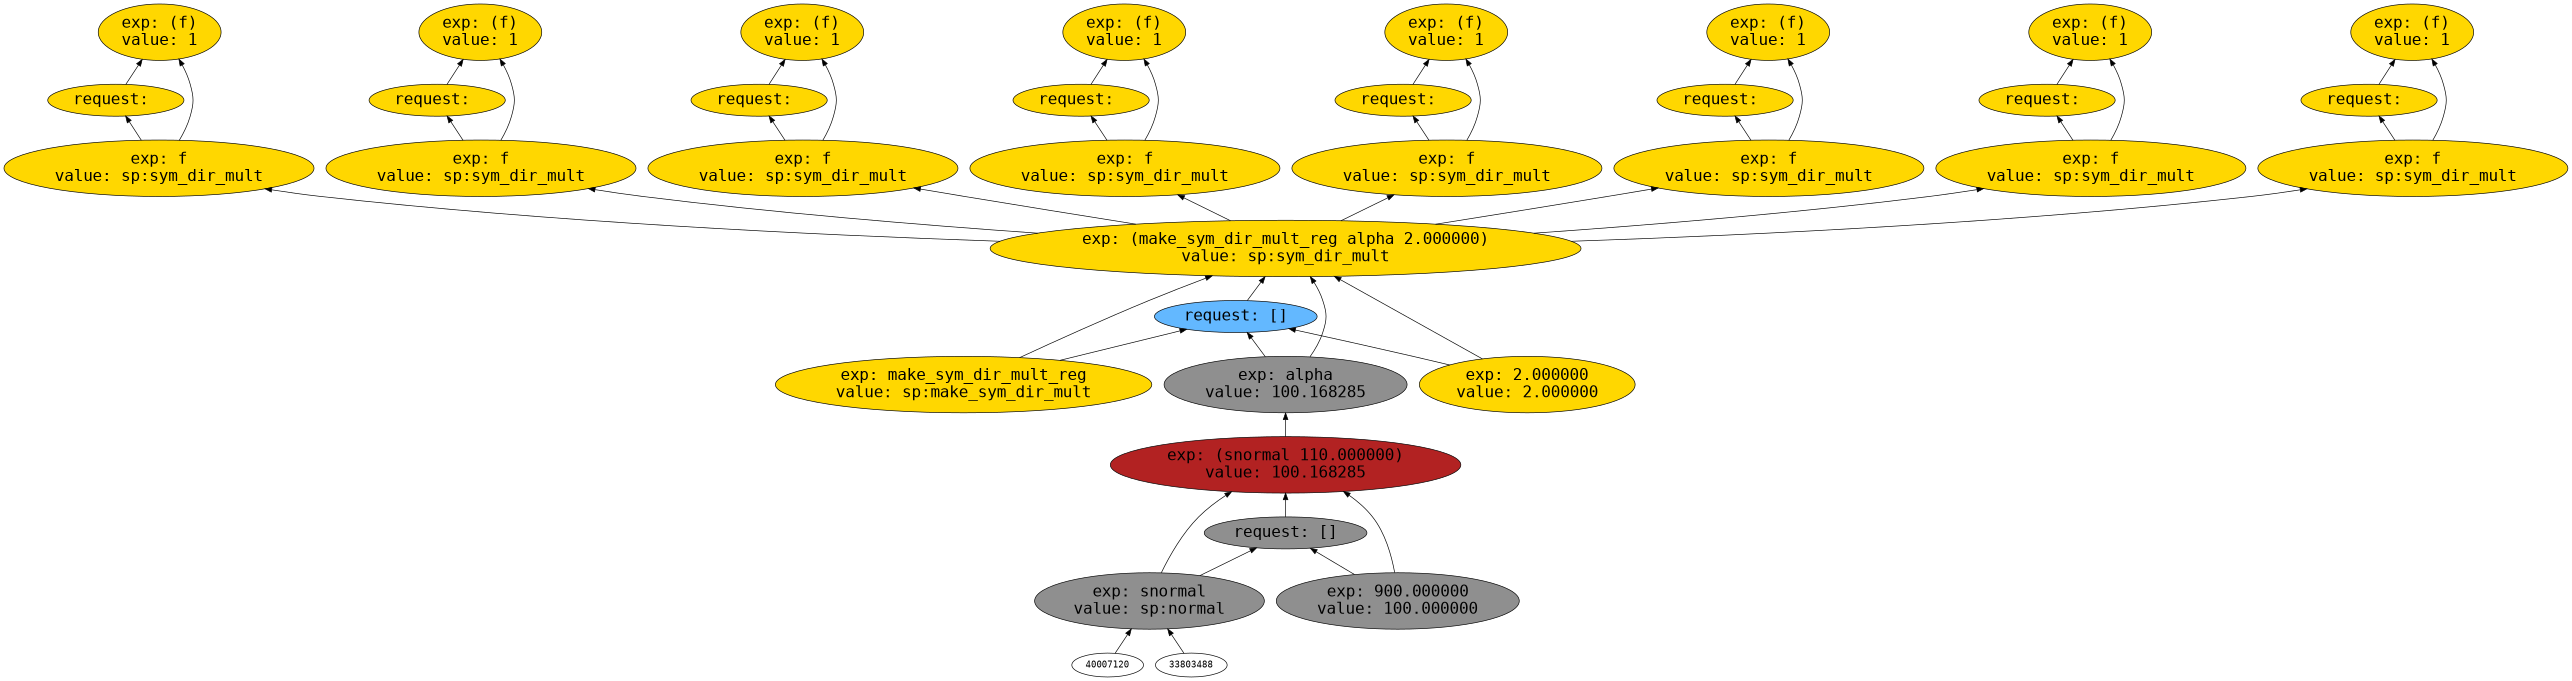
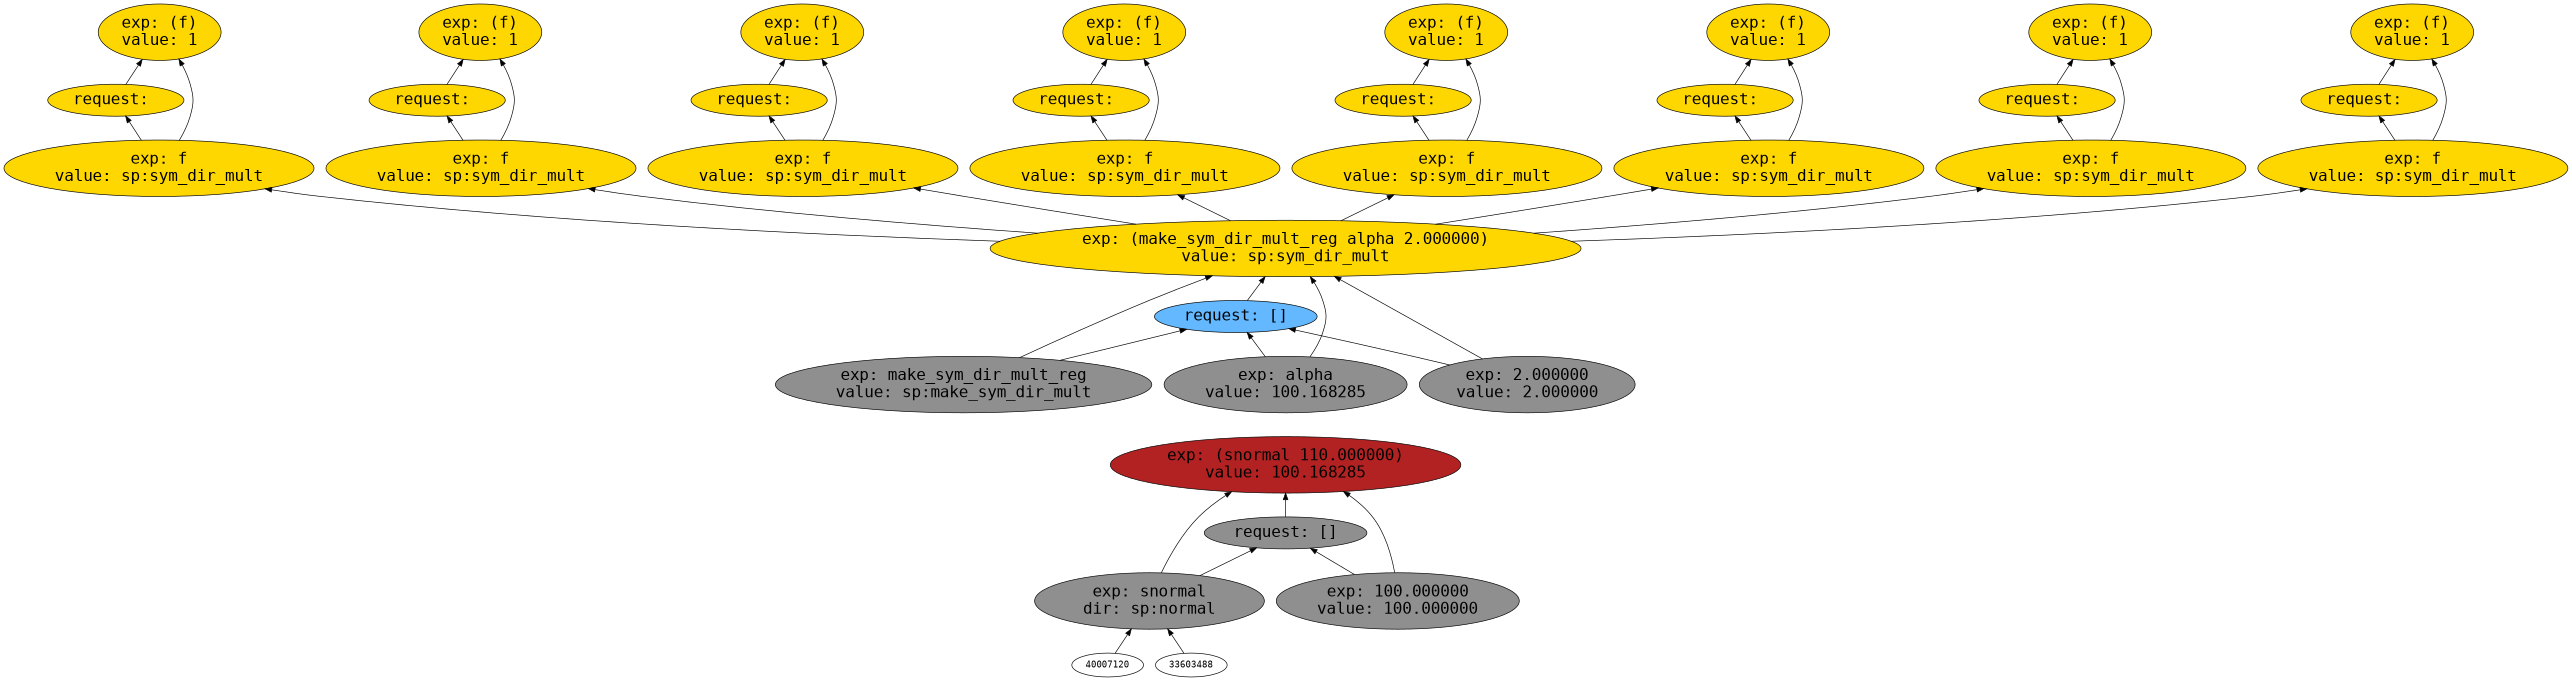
(964, 385) -> (964, 385)
(1527, 385) -> (1527, 385)
(1286, 428) -> none
(1150, 601) -> (1150, 601)
(1398, 601) -> (1398, 601)
(1191, 665) -> (1191, 665)
